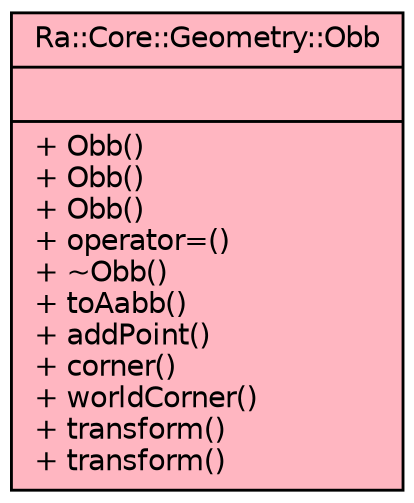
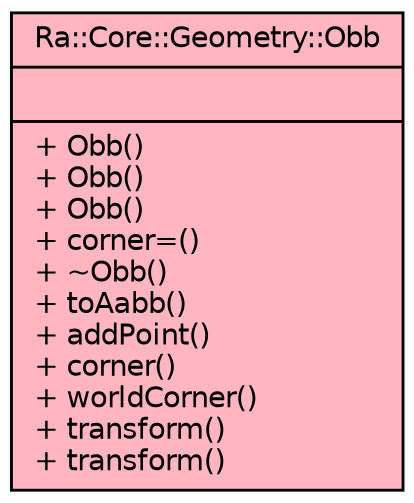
(133, 242) -> (117, 242)
